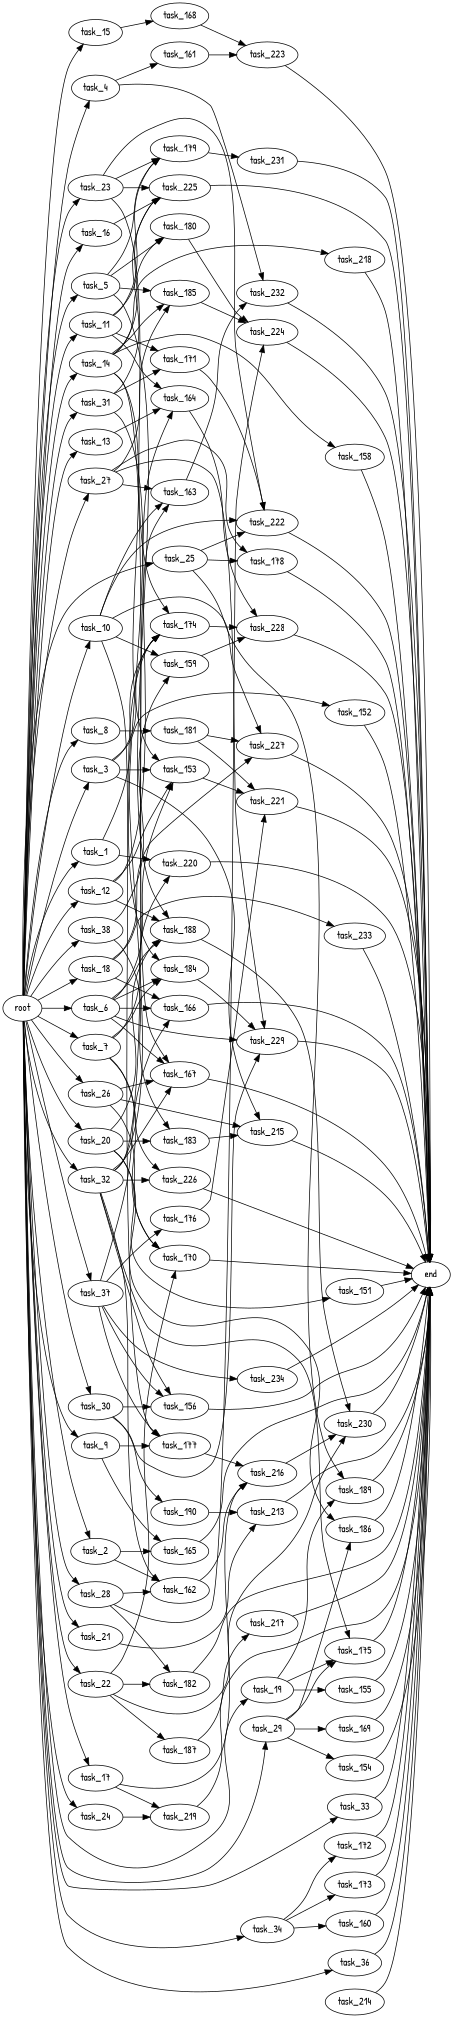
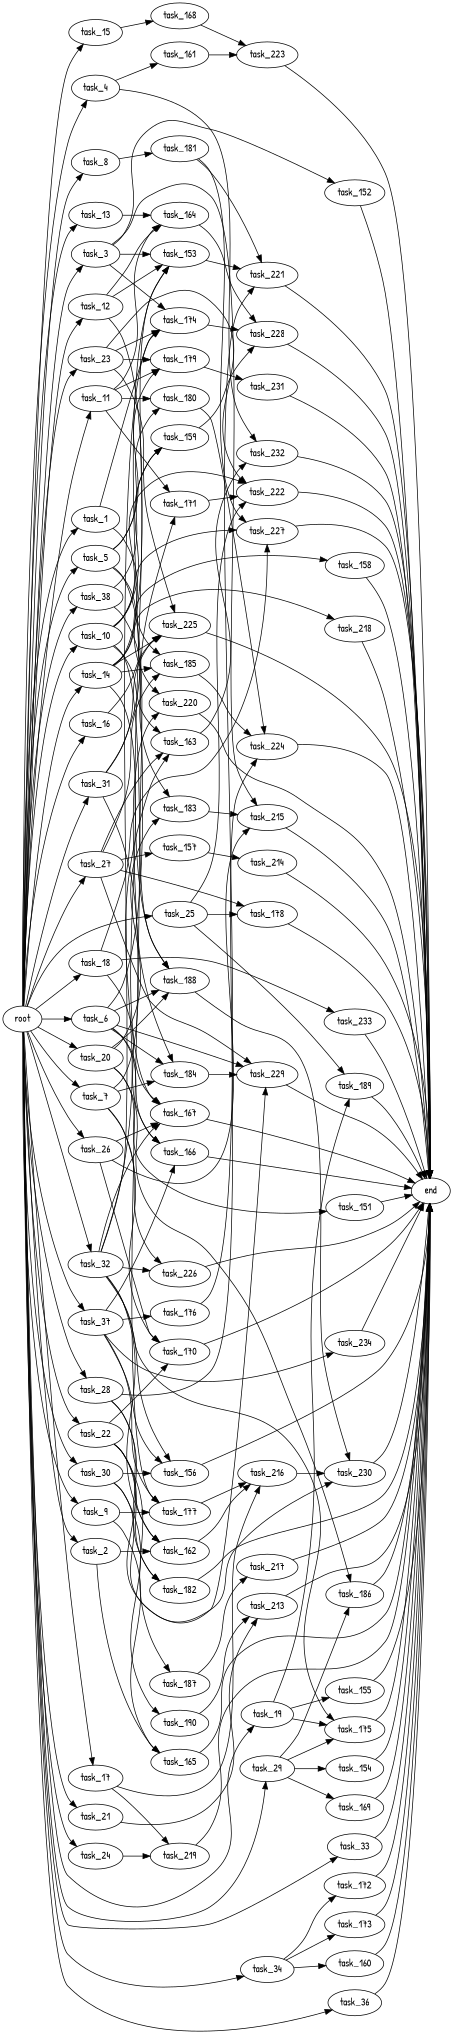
none -> (180, 848)
